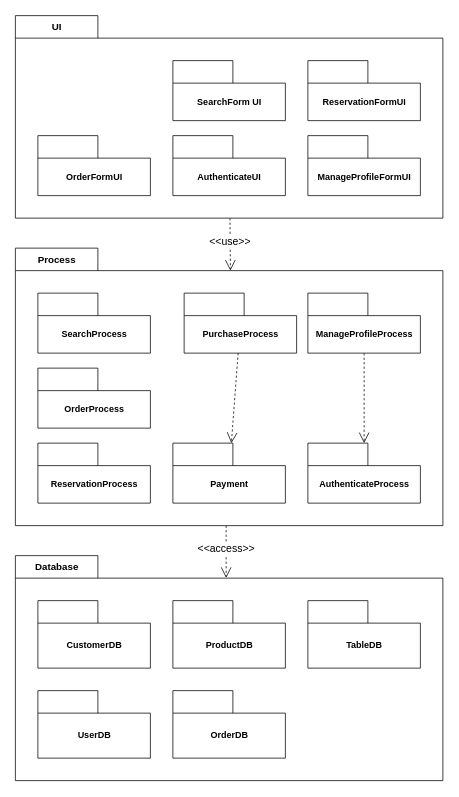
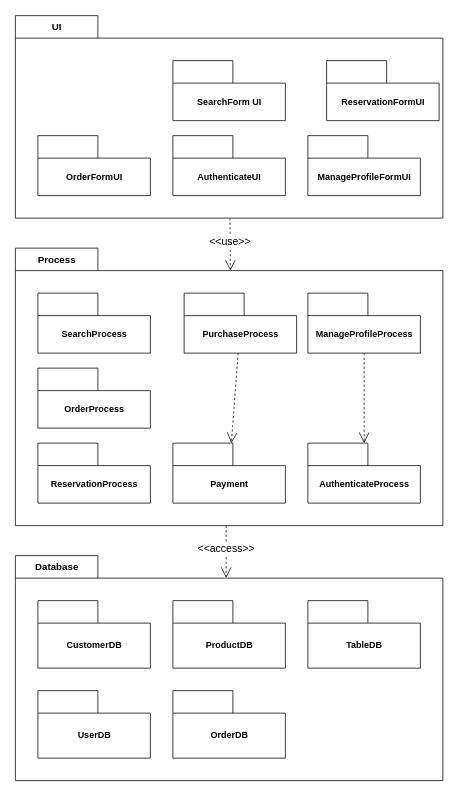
(364, 90) -> (383, 90)
